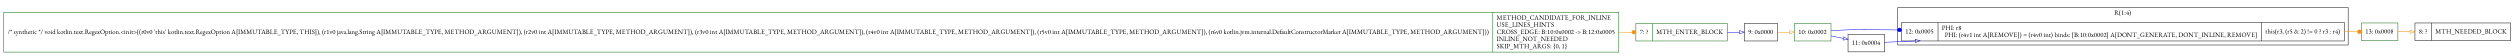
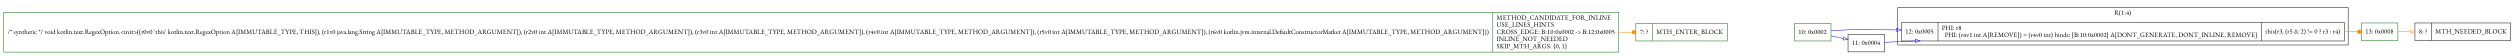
(1864, 30) -> (1864, 30)
(1761, 32) -> none
